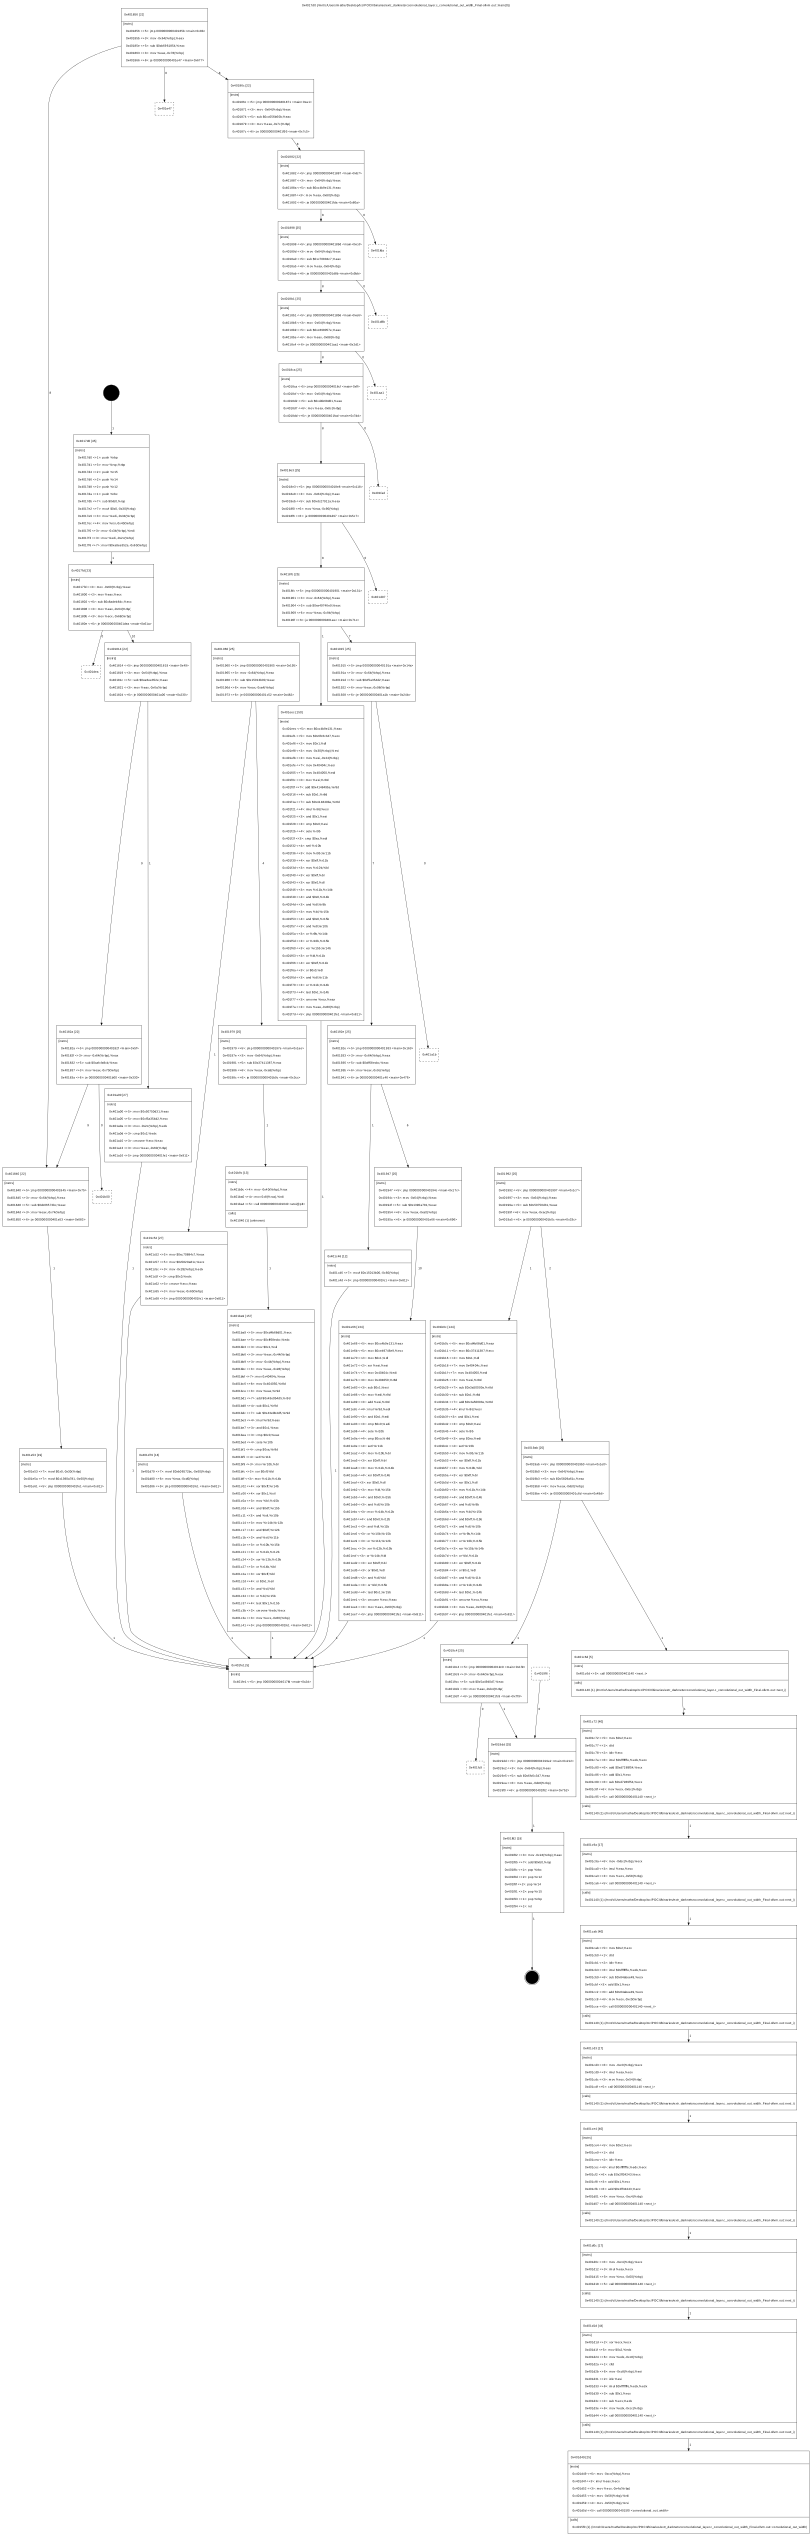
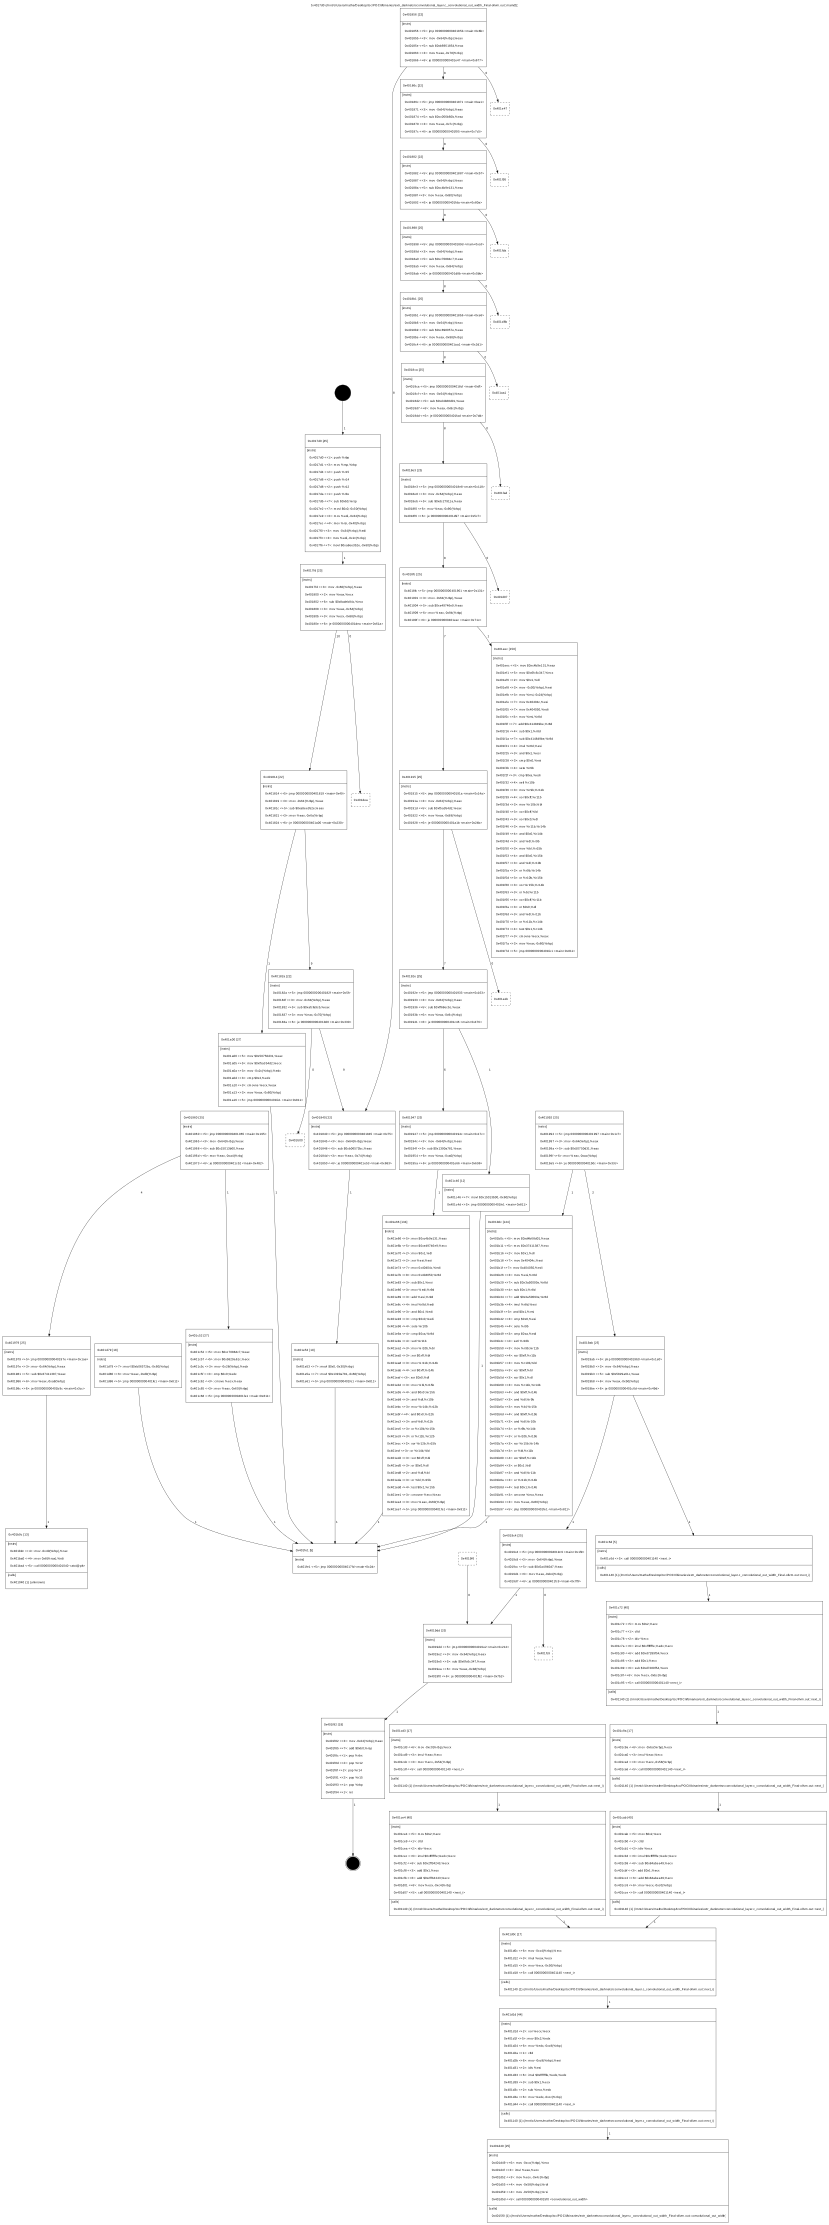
none -> (499, 180)
(420, 1268) -> (439, 1193)
(321, 1343) -> none
(271, 1471) -> none
(689, 2035) -> (654, 1921)
